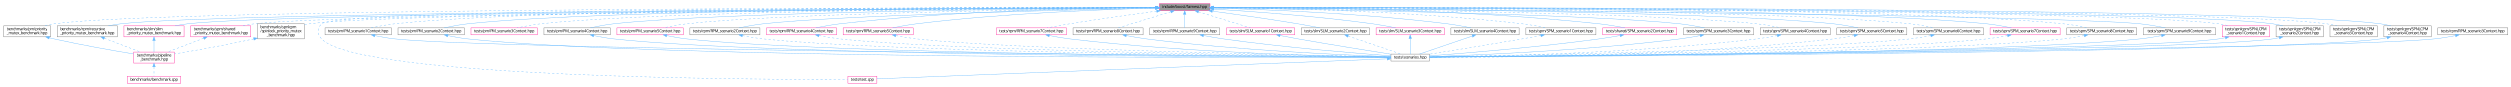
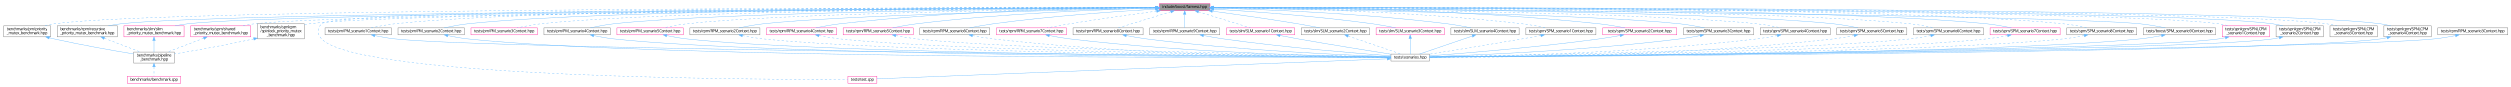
none -> (955, 31)
(1640, 31) -> (1640, 31)
(2179, 31) -> (2179, 31)
(154, 58) -> (154, 58)
